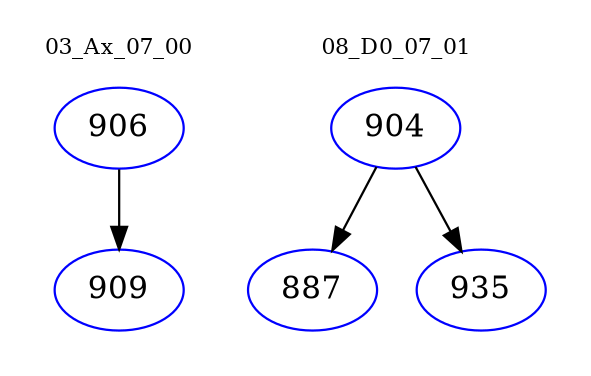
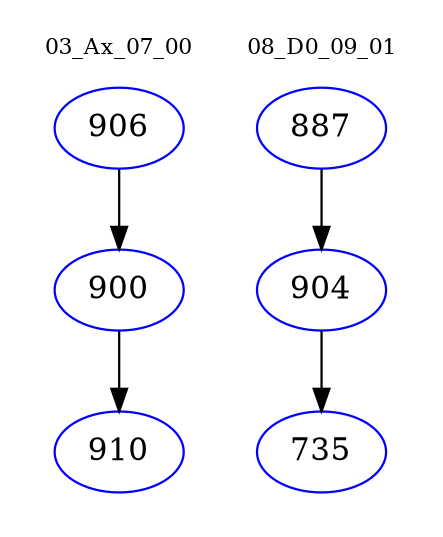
(397, 48) -> (323, 48)
(360, 199) -> (322, 198)
(119, 290) -> (119, 290)
(481, 290) -> (322, 452)
none -> (119, 452)
